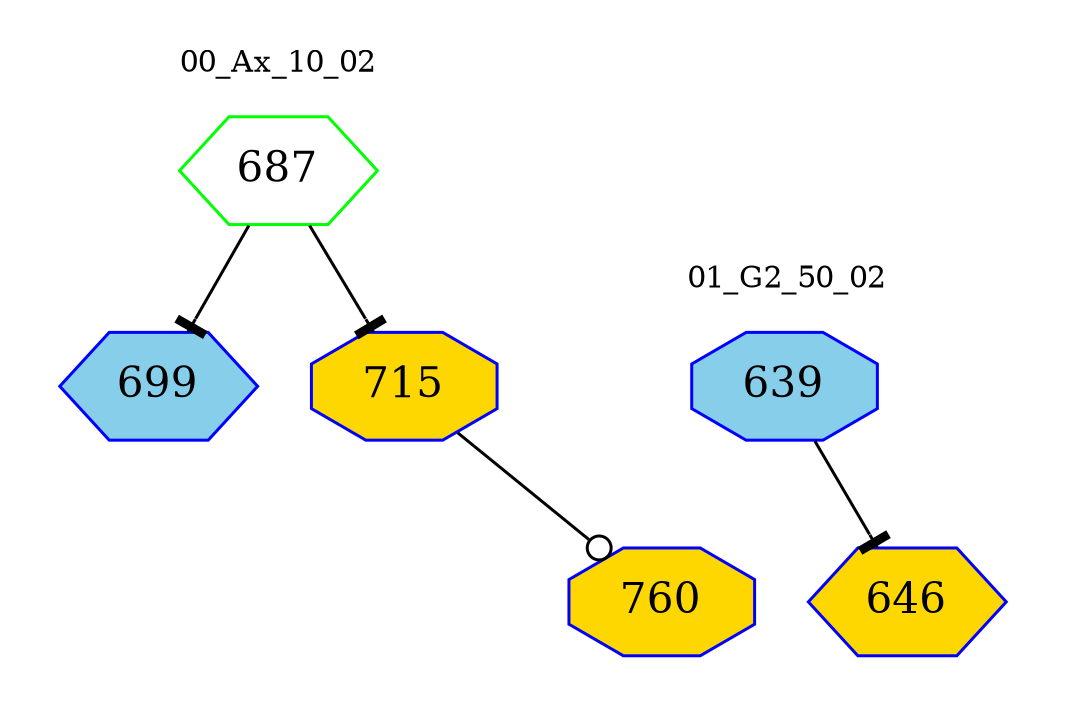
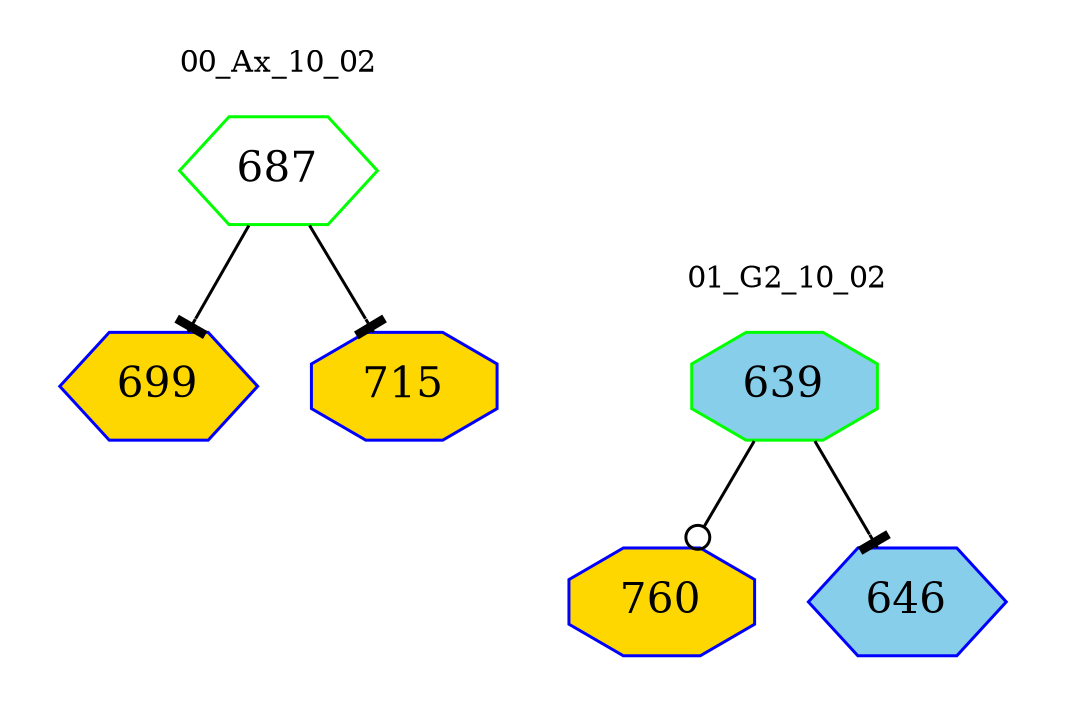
(788, 280) -> (788, 280)
(159, 386) -> (159, 386)
(785, 386) -> (785, 386)
(523, 486) -> (729, 484)
(907, 602) -> (907, 602)
